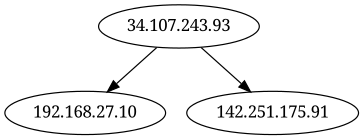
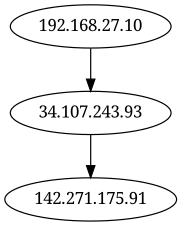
(137, 66) -> (91, 64)
(273, 113) -> (91, 199)
